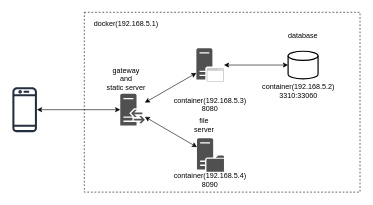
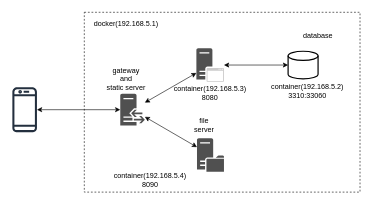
(303, 36) -> (318, 36)
(299, 91) -> (308, 91)
(210, 104) -> (210, 92)
(210, 180) -> (150, 180)
